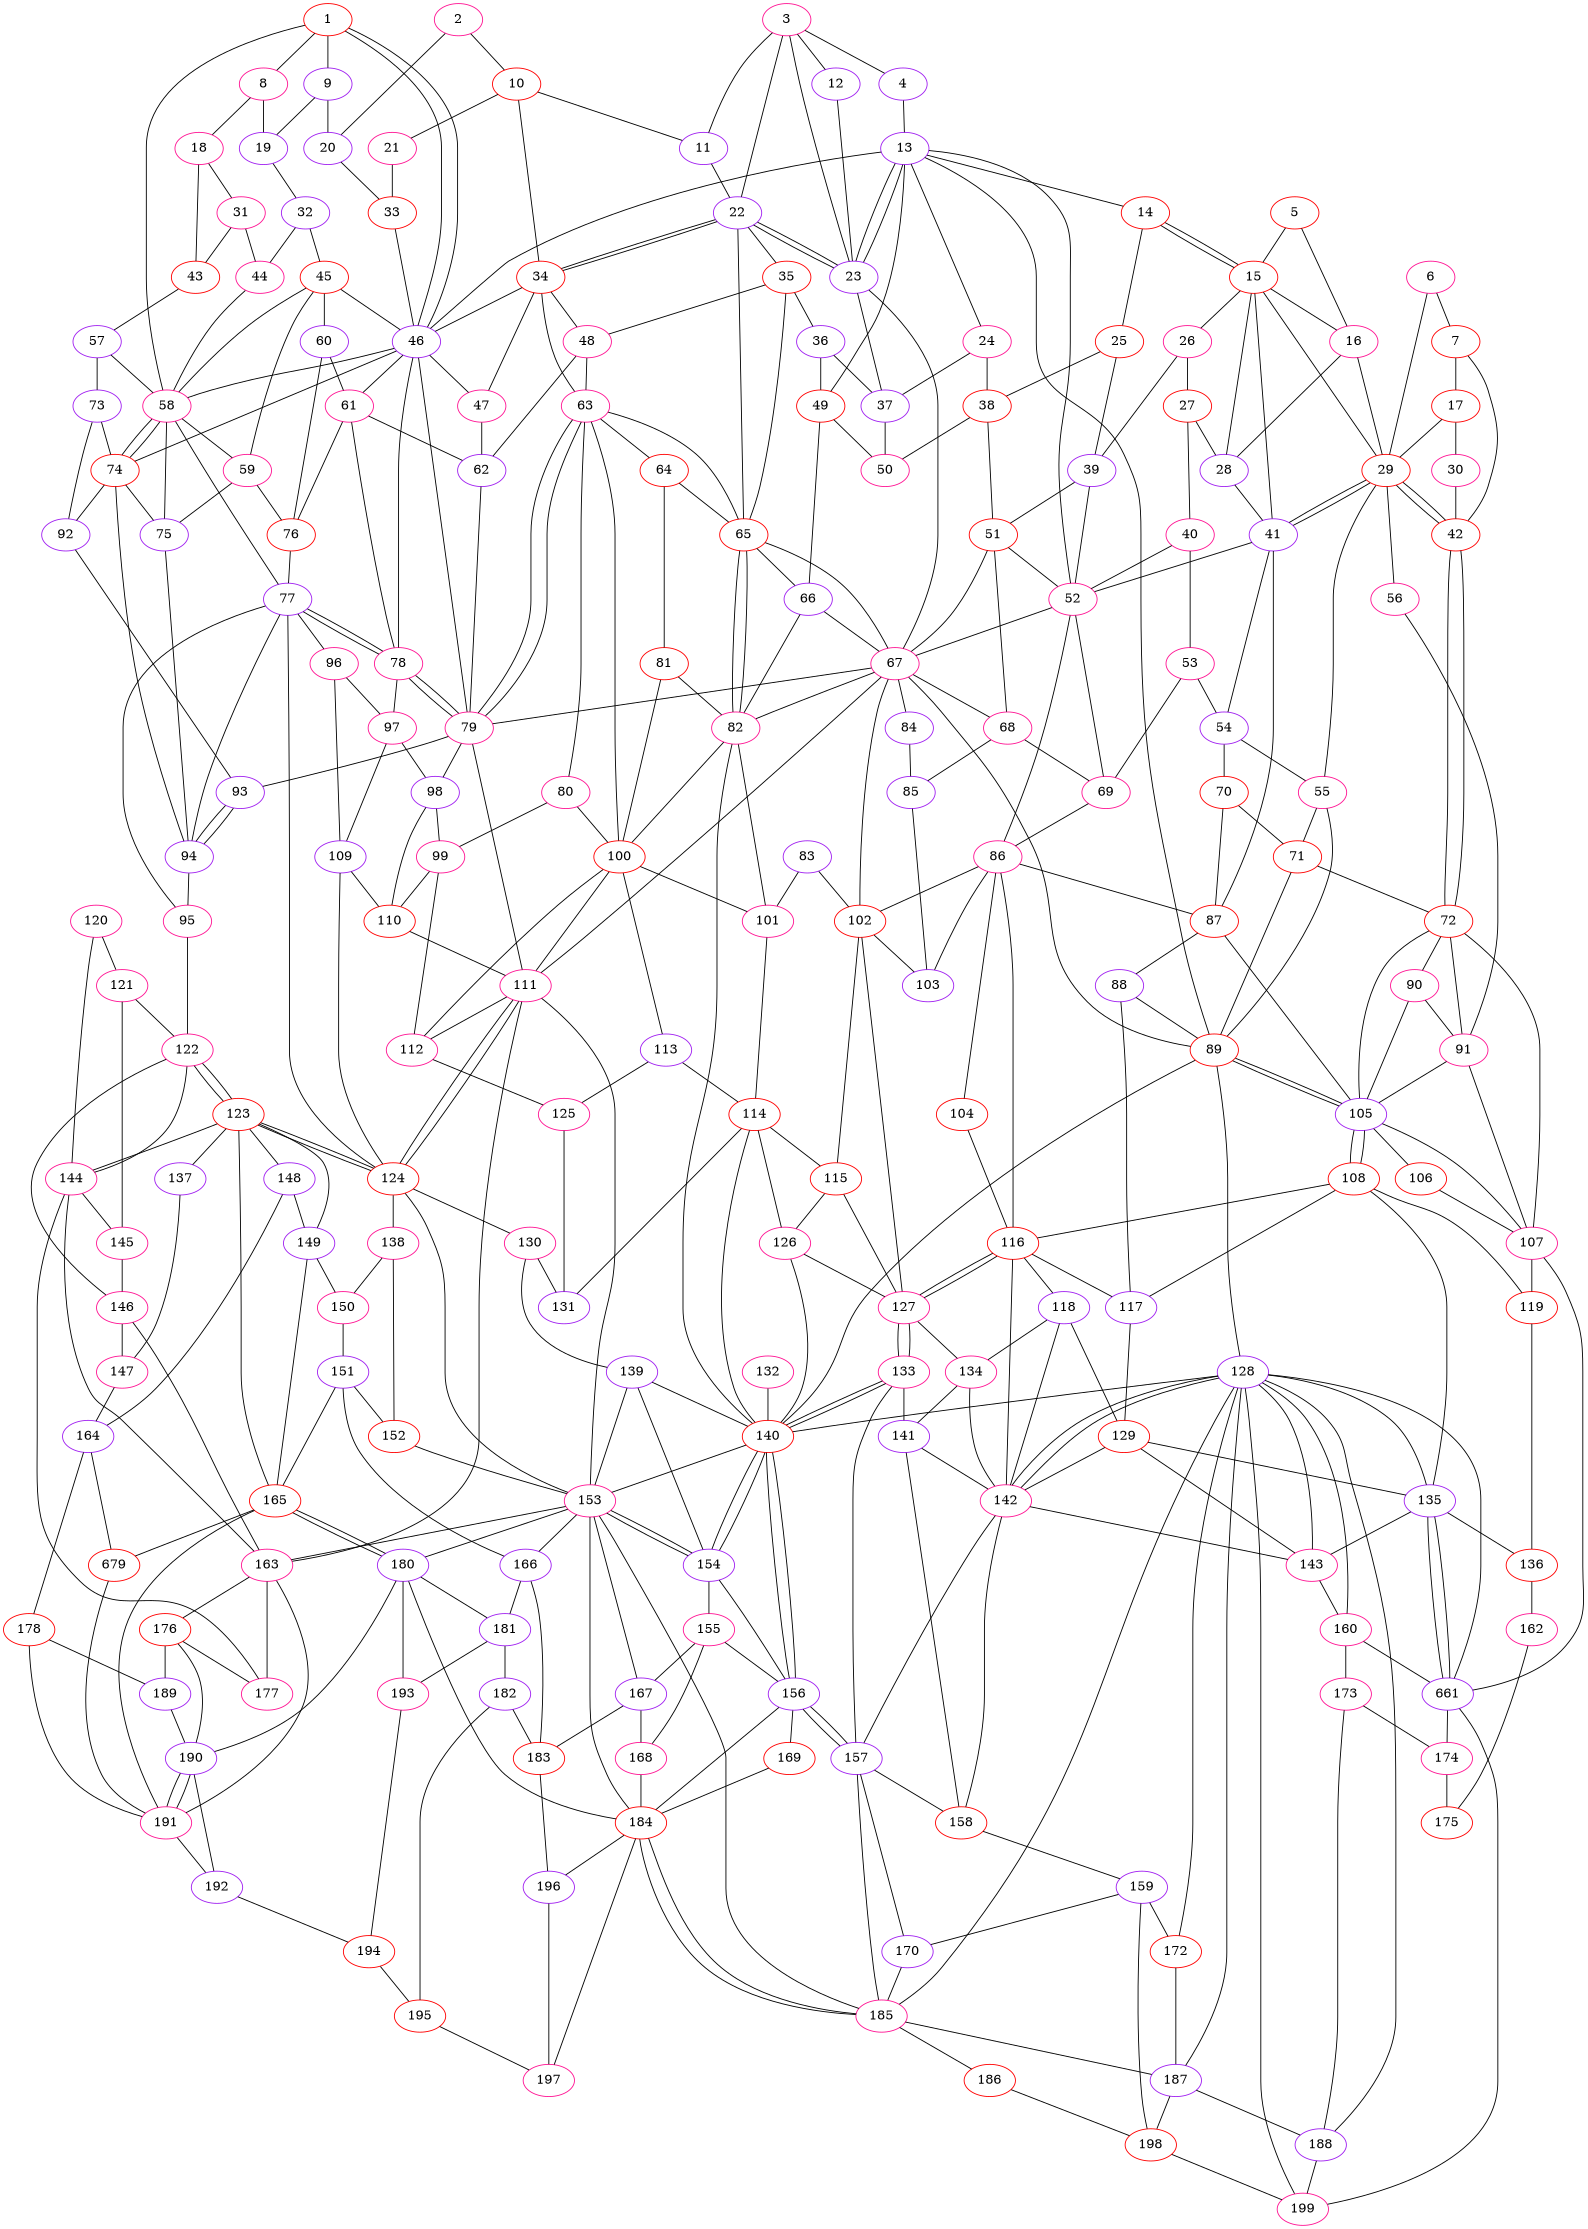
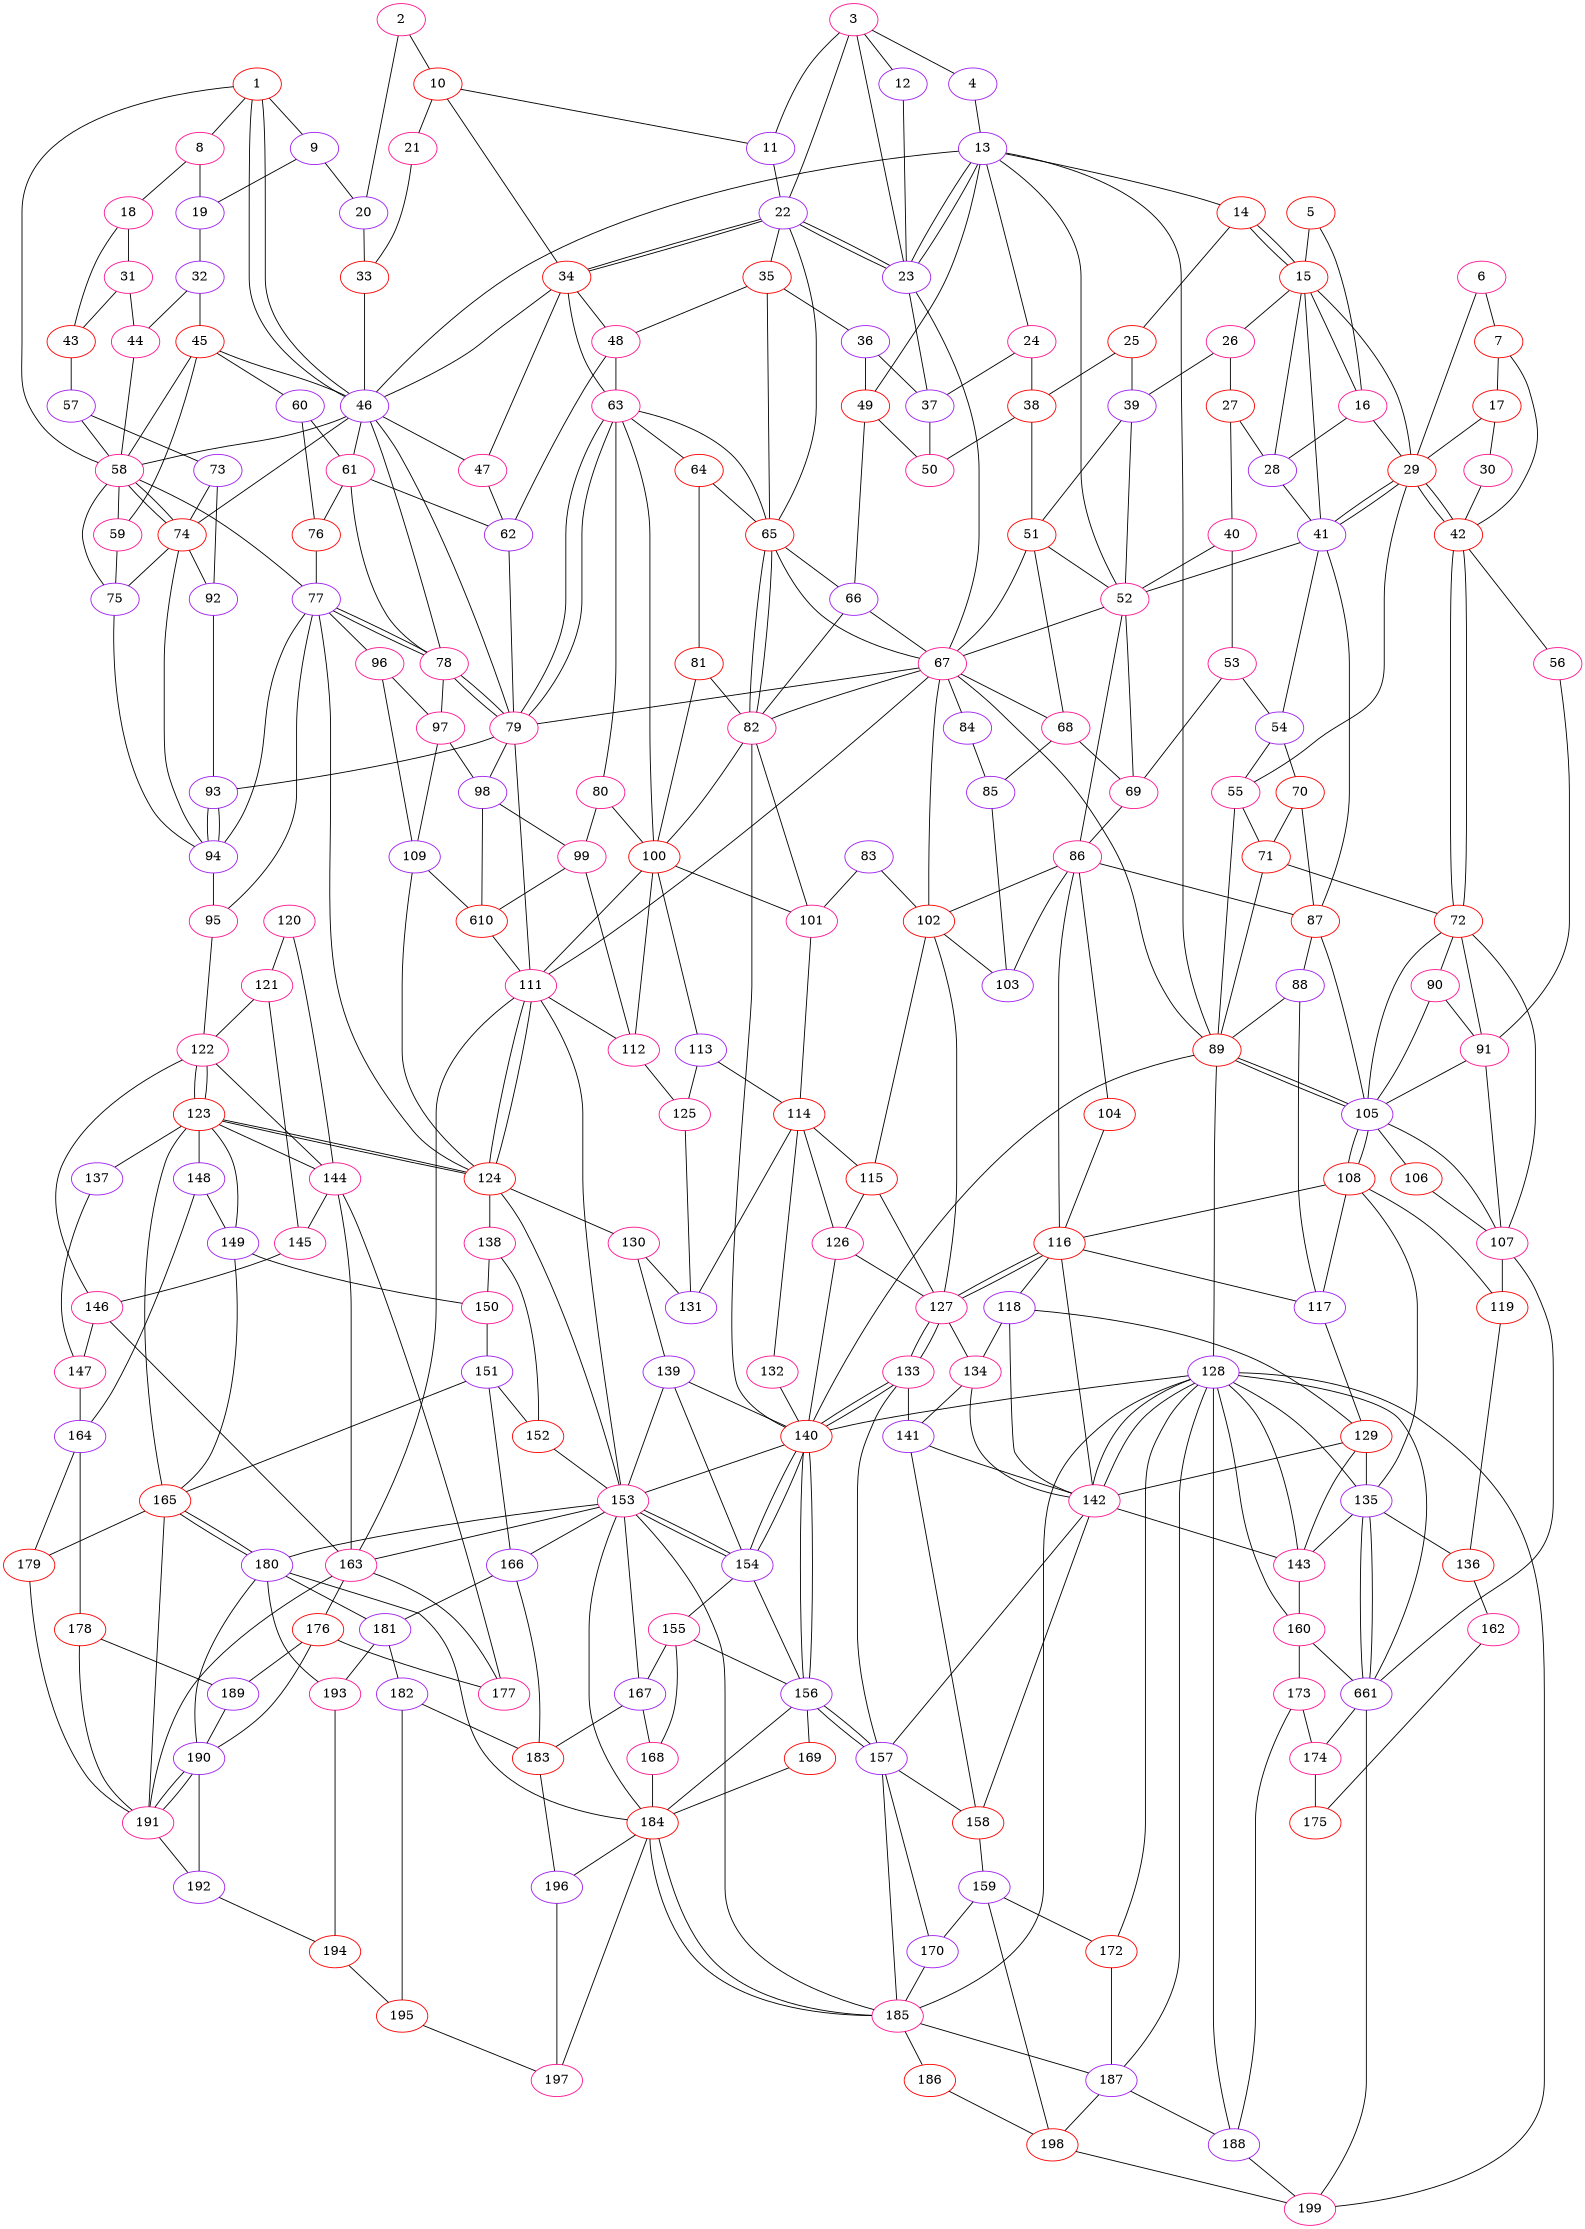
(269, 503) -> none
(1391, 535) -> (1508, 599)
(390, 921) -> (482, 921)
(722, 1279) -> (786, 1243)
(114, 1565) -> (29, 1565)
